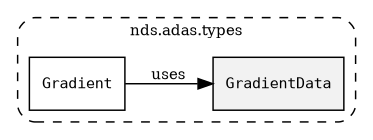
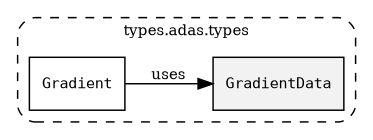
(187, 32) -> (187, 32)
